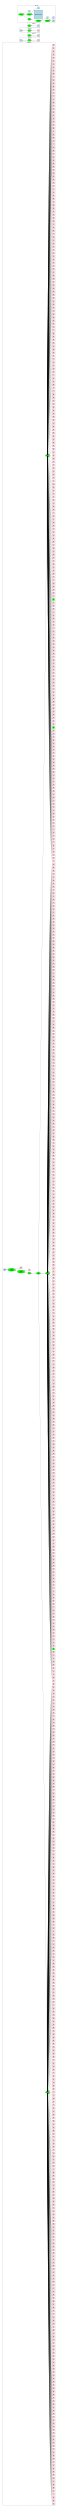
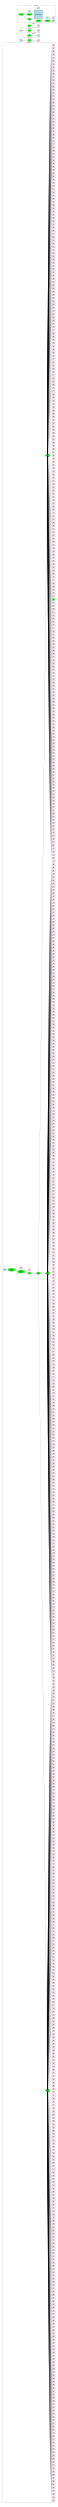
(53, 727) -> (53, 727)
(53, 1649) -> (53, 1649)
(53, 2349) -> none
